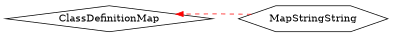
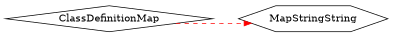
(217, 14) -> (210, 24)
